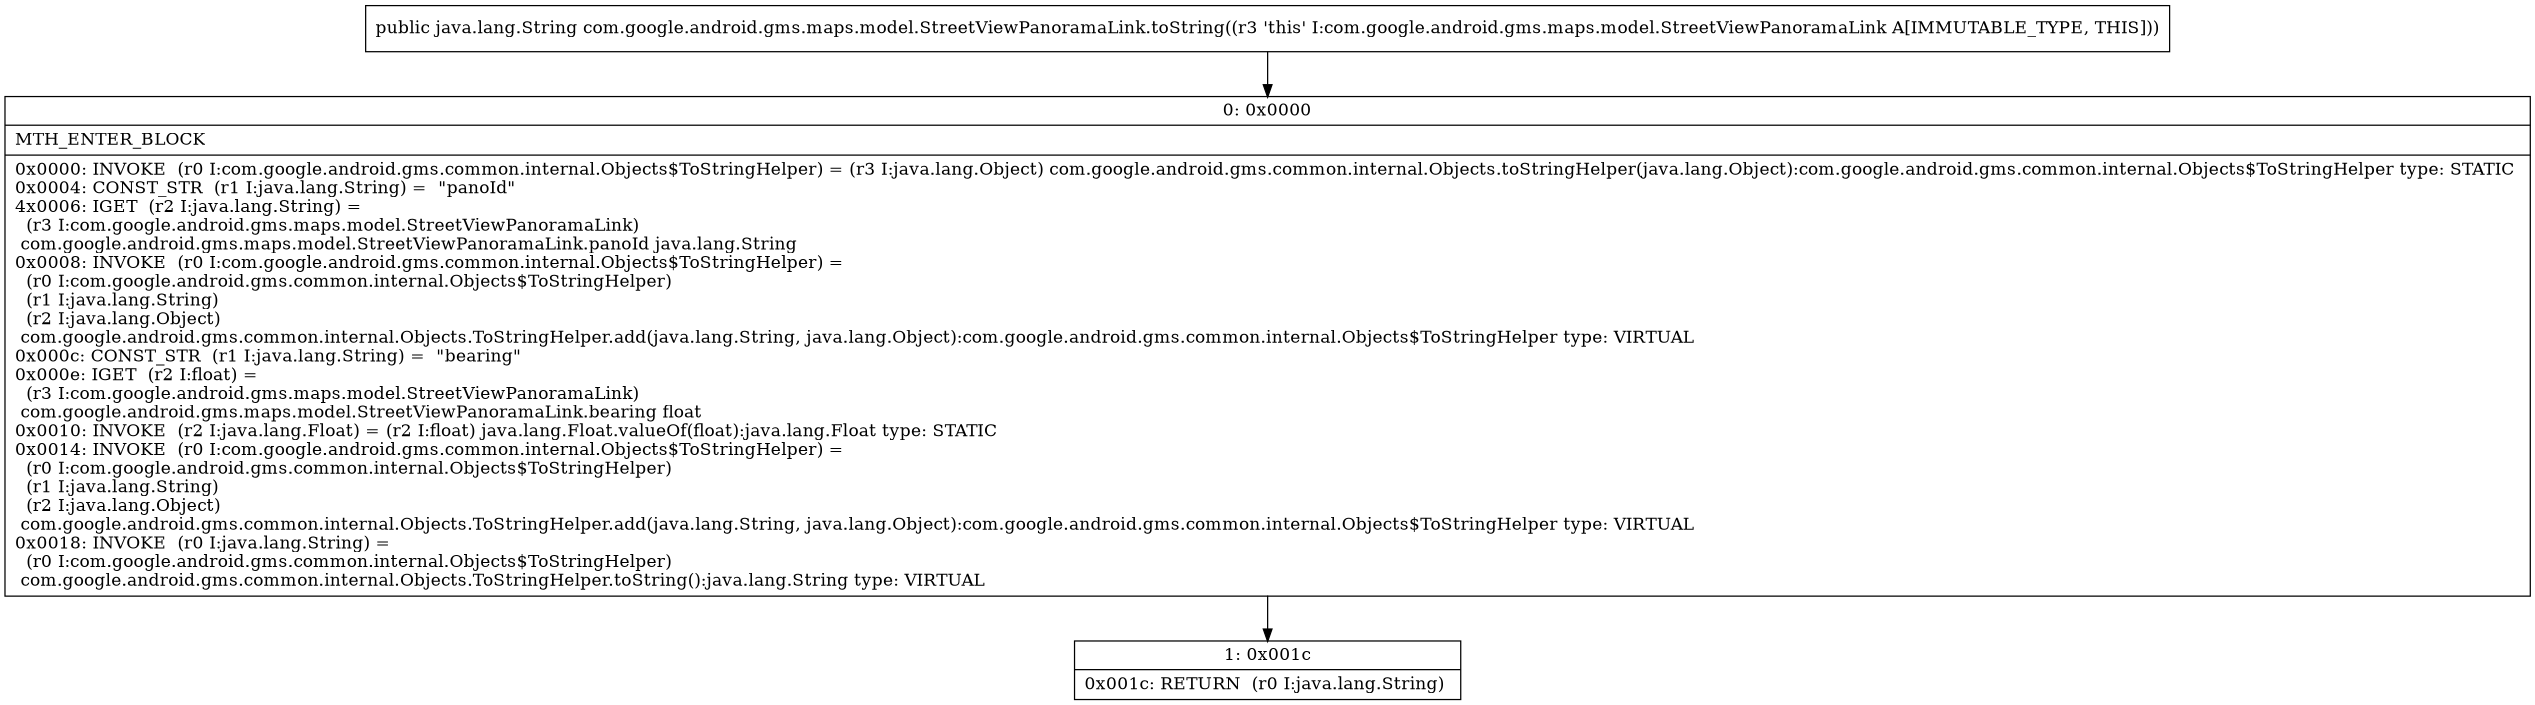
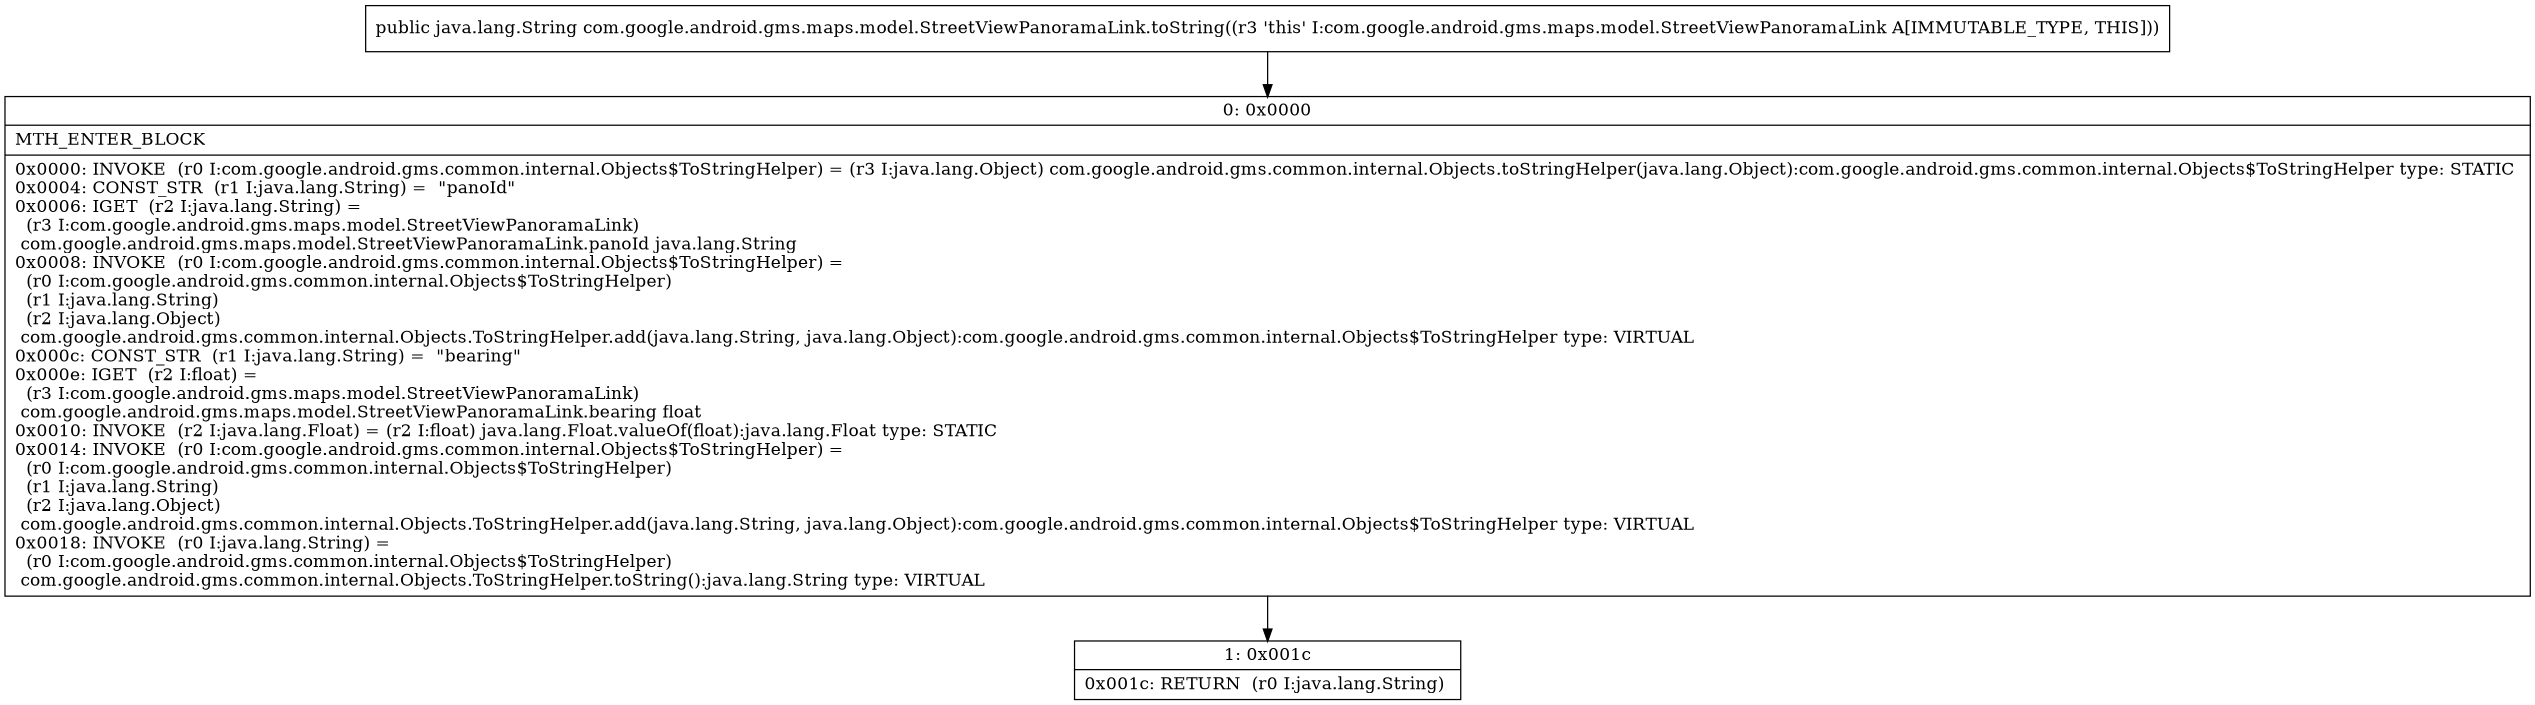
(191, 207) -> (191, 207)
